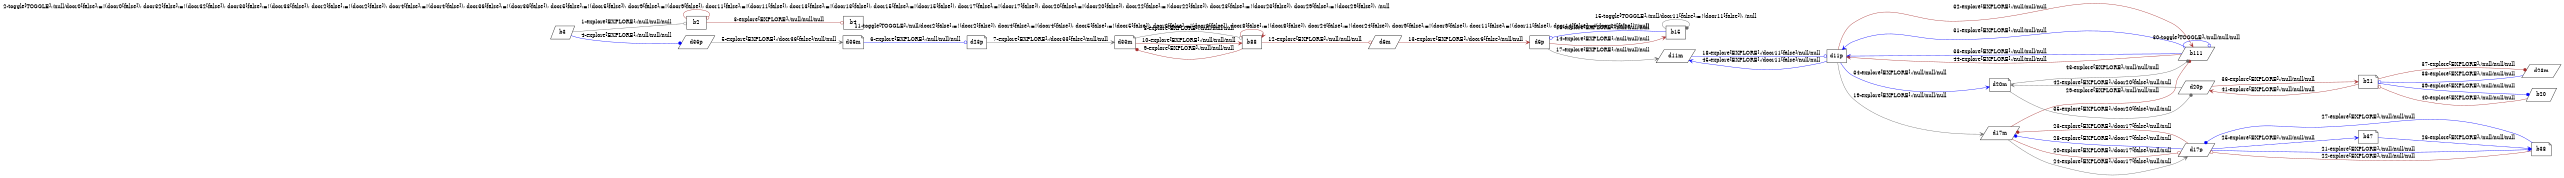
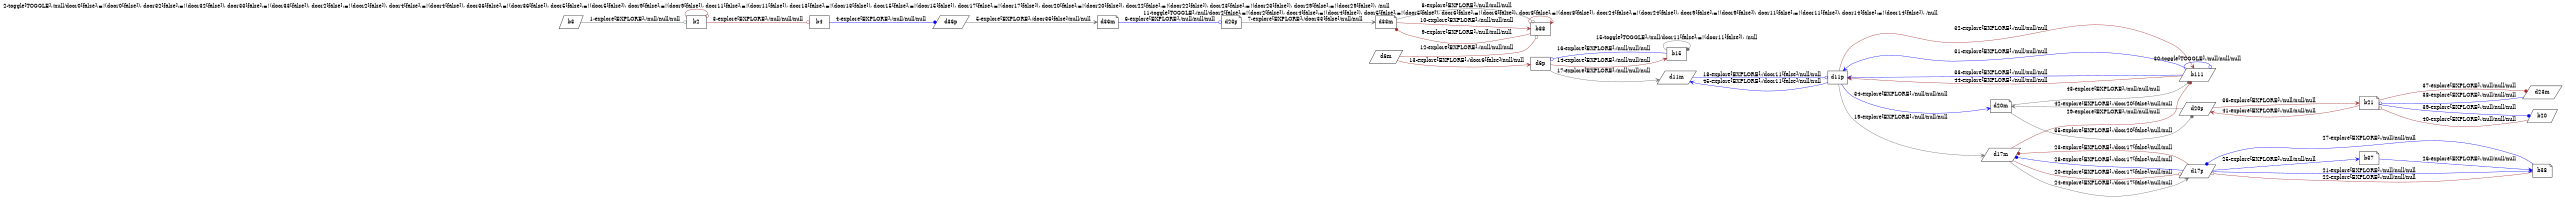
(1315, 42) -> (1470, 56)
(624, 43) -> (881, 22)
